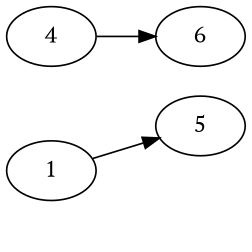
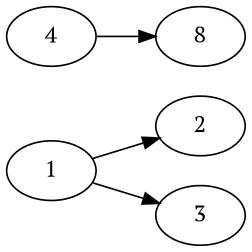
(200, 36) -> (200, 36)
(200, 126) -> (200, 126)
none -> (200, 215)
